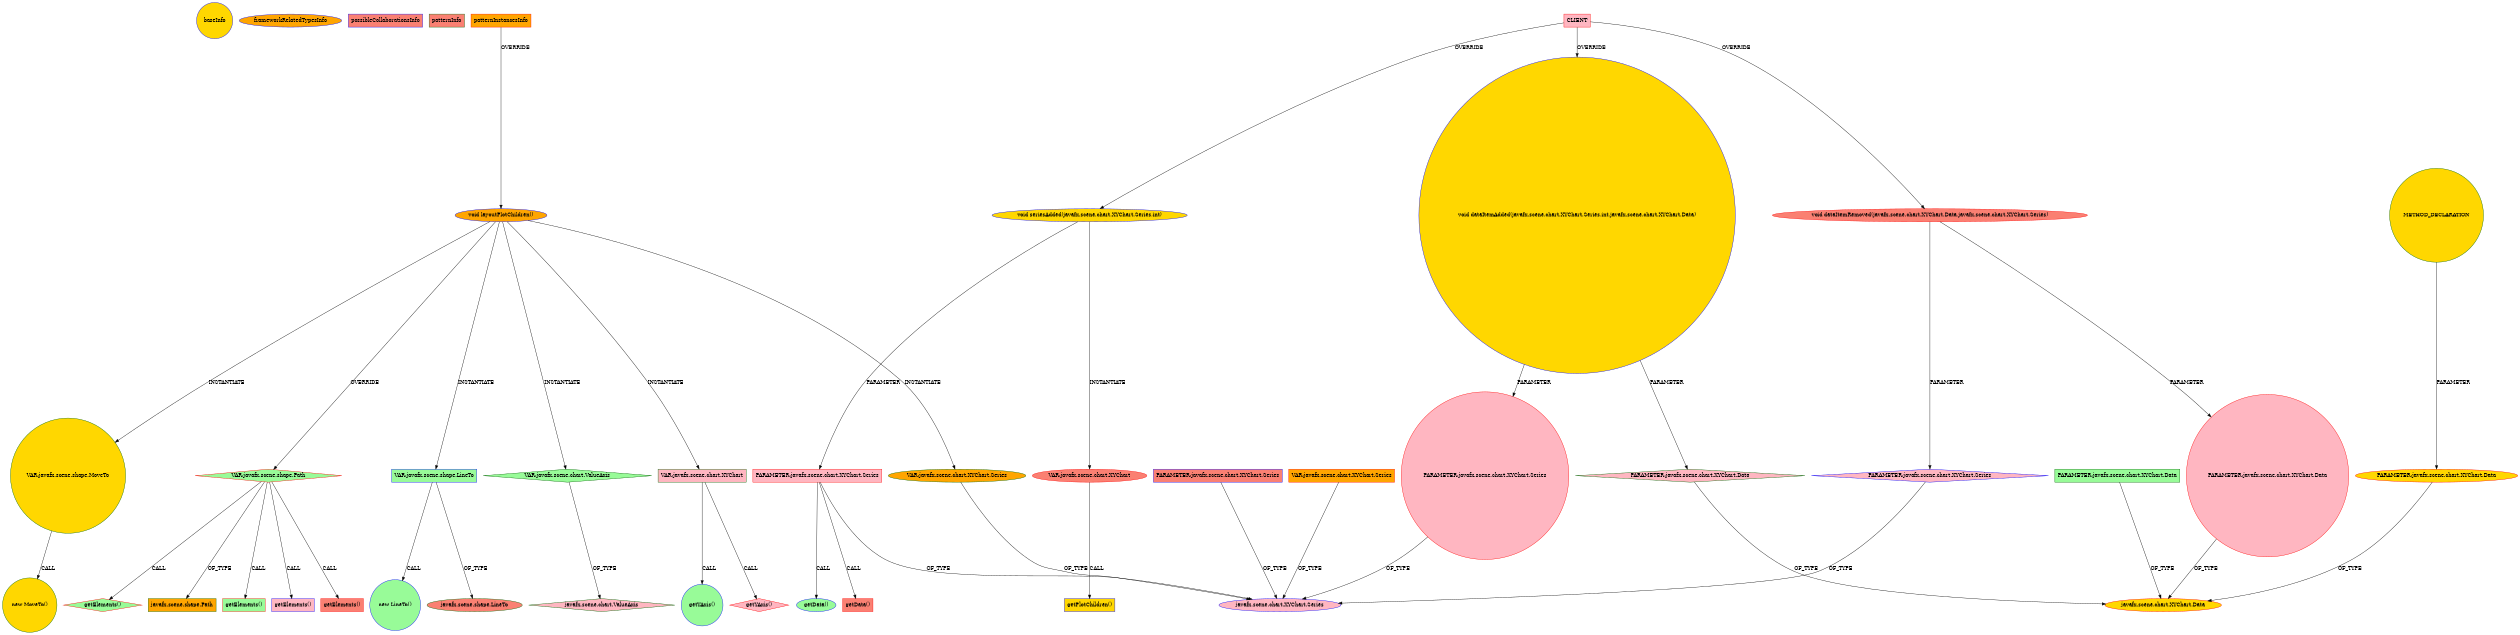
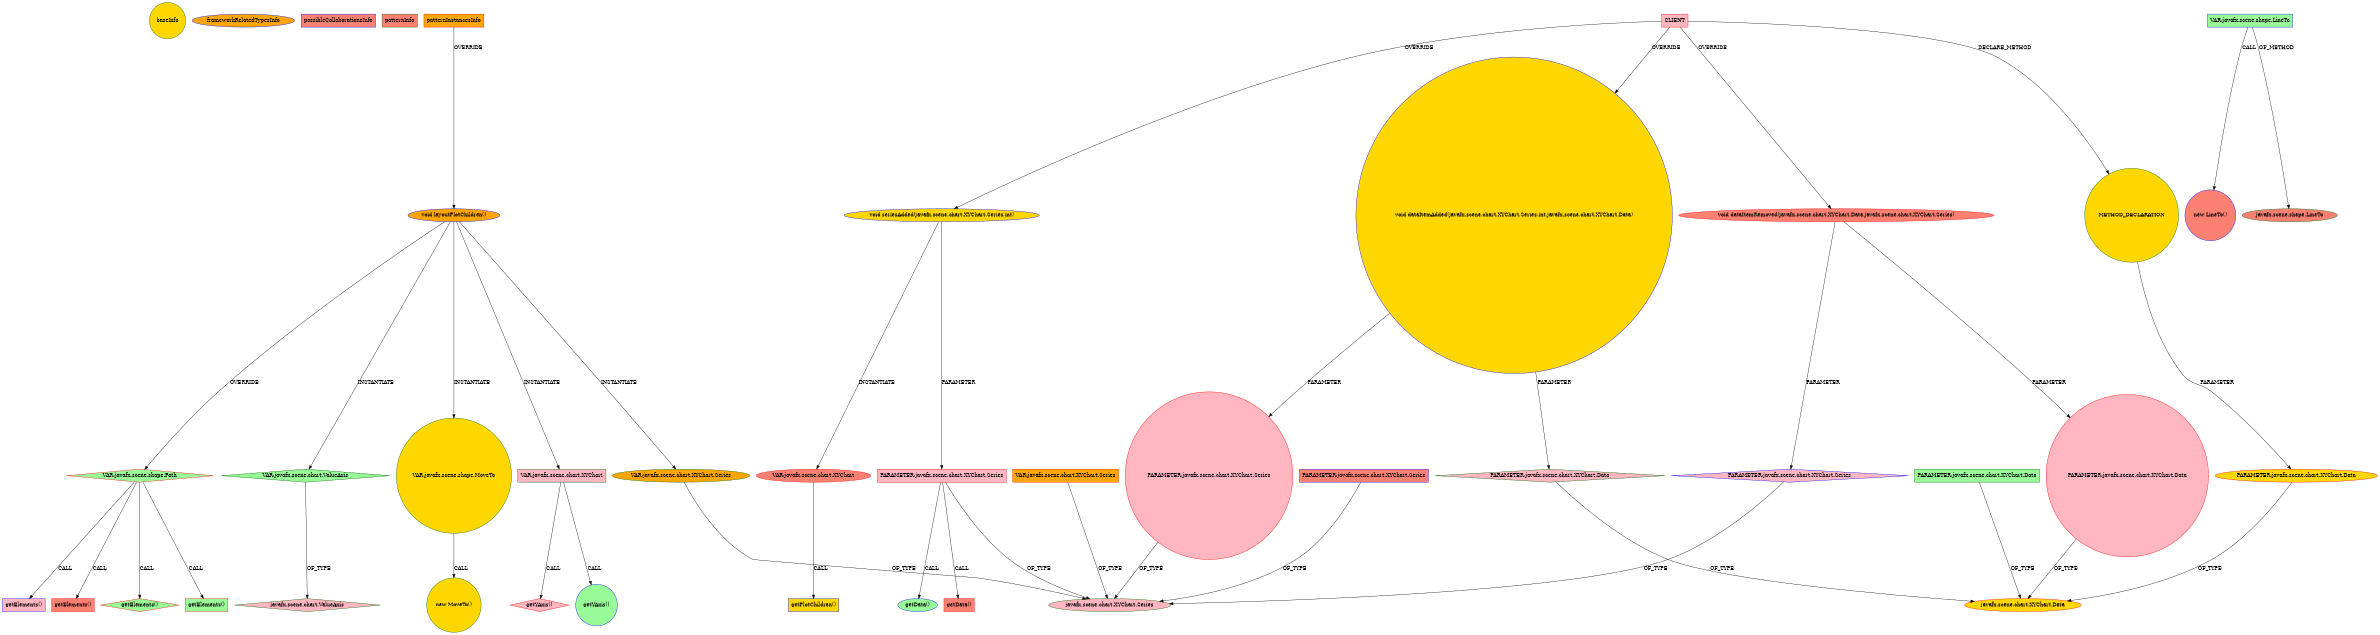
(215, 21) -> (168, 21)
none -> (1924, 38)
(468, 344) -> none
(476, 569) -> (2277, 48)
(182, 605) -> none
(395, 605) -> (2210, 215)
(1280, 605) -> (1110, 605)
